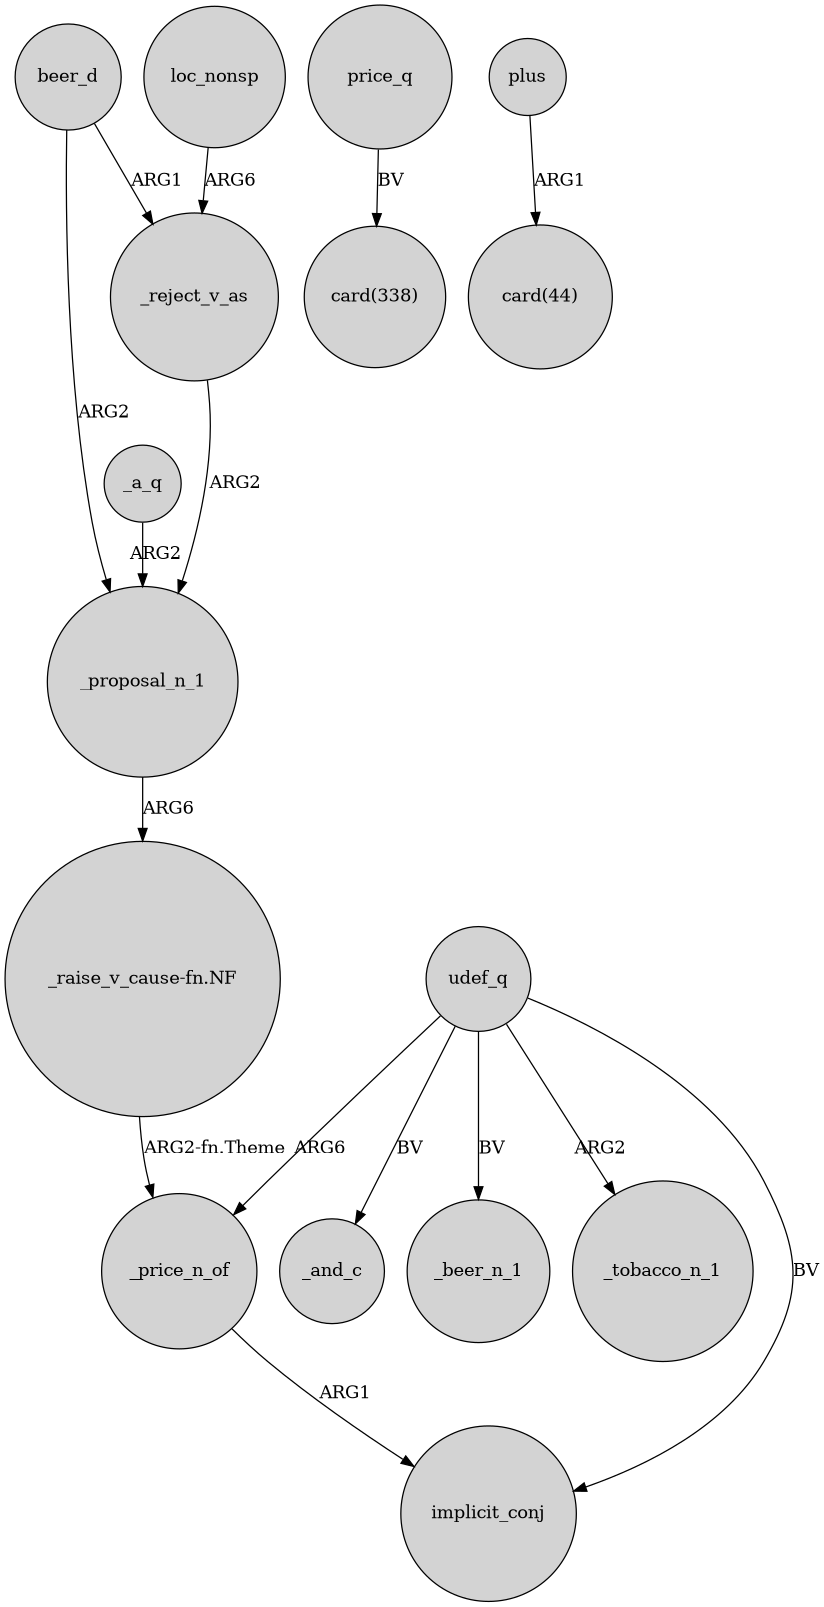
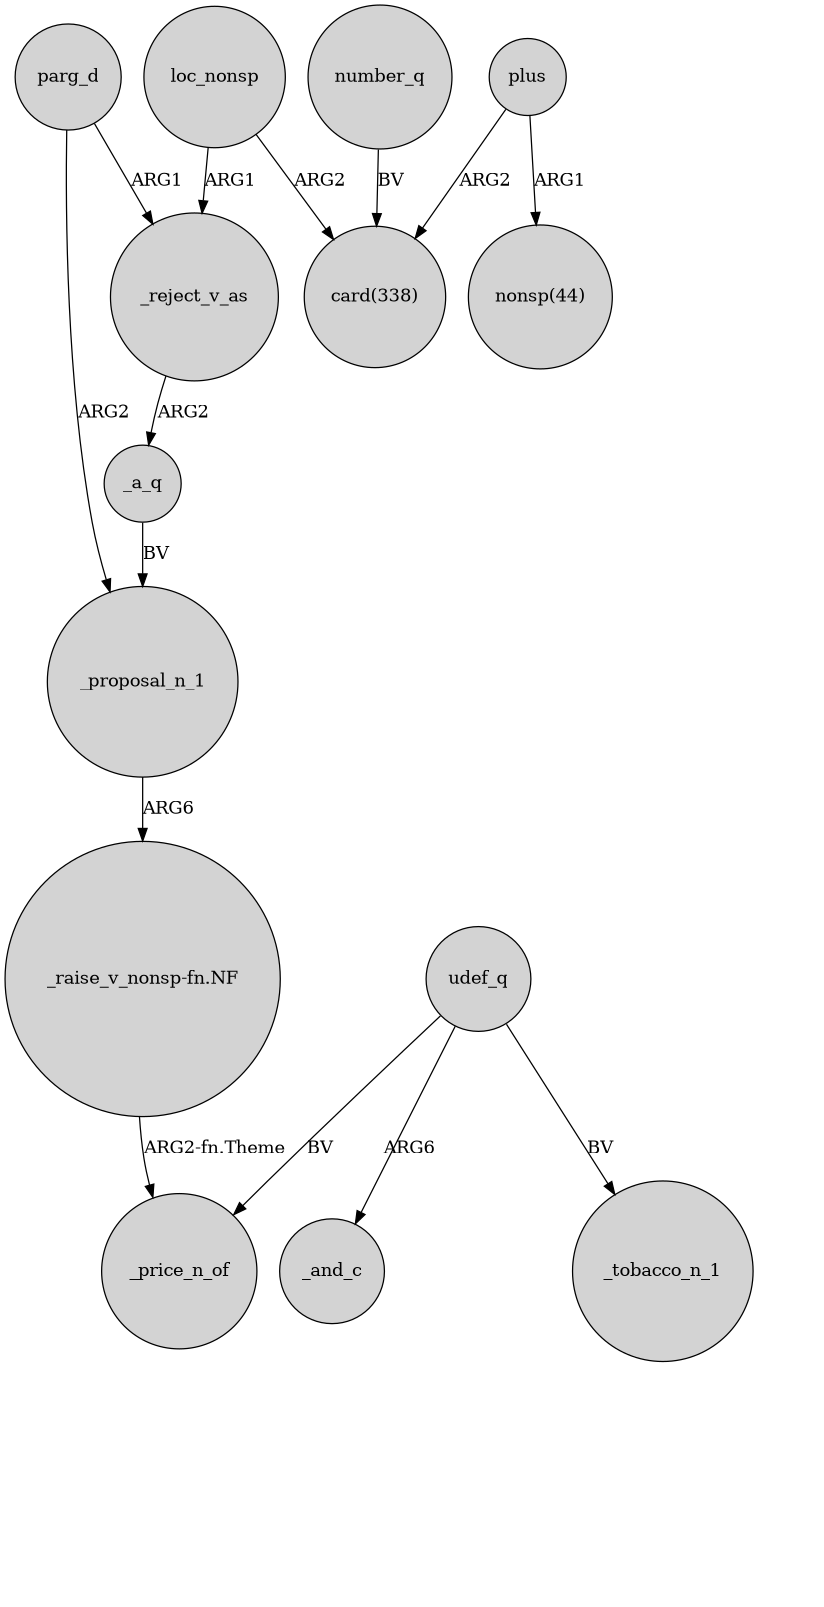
(68, 77) -> (68, 77)
(380, 77) -> (380, 77)
none -> (464, 169)
(230, 181) -> (230, 181)
none -> (291, 182)
(540, 297) -> (540, 297)
(206, 482) -> (158, 404)
(156, 554) -> (156, 554)
(143, 979) -> (143, 979)
(320, 1149) -> (320, 1149)
(410, 1149) -> (410, 1149)
(600, 1149) -> (600, 1149)
(478, 1271) -> none
(489, 1514) -> none
